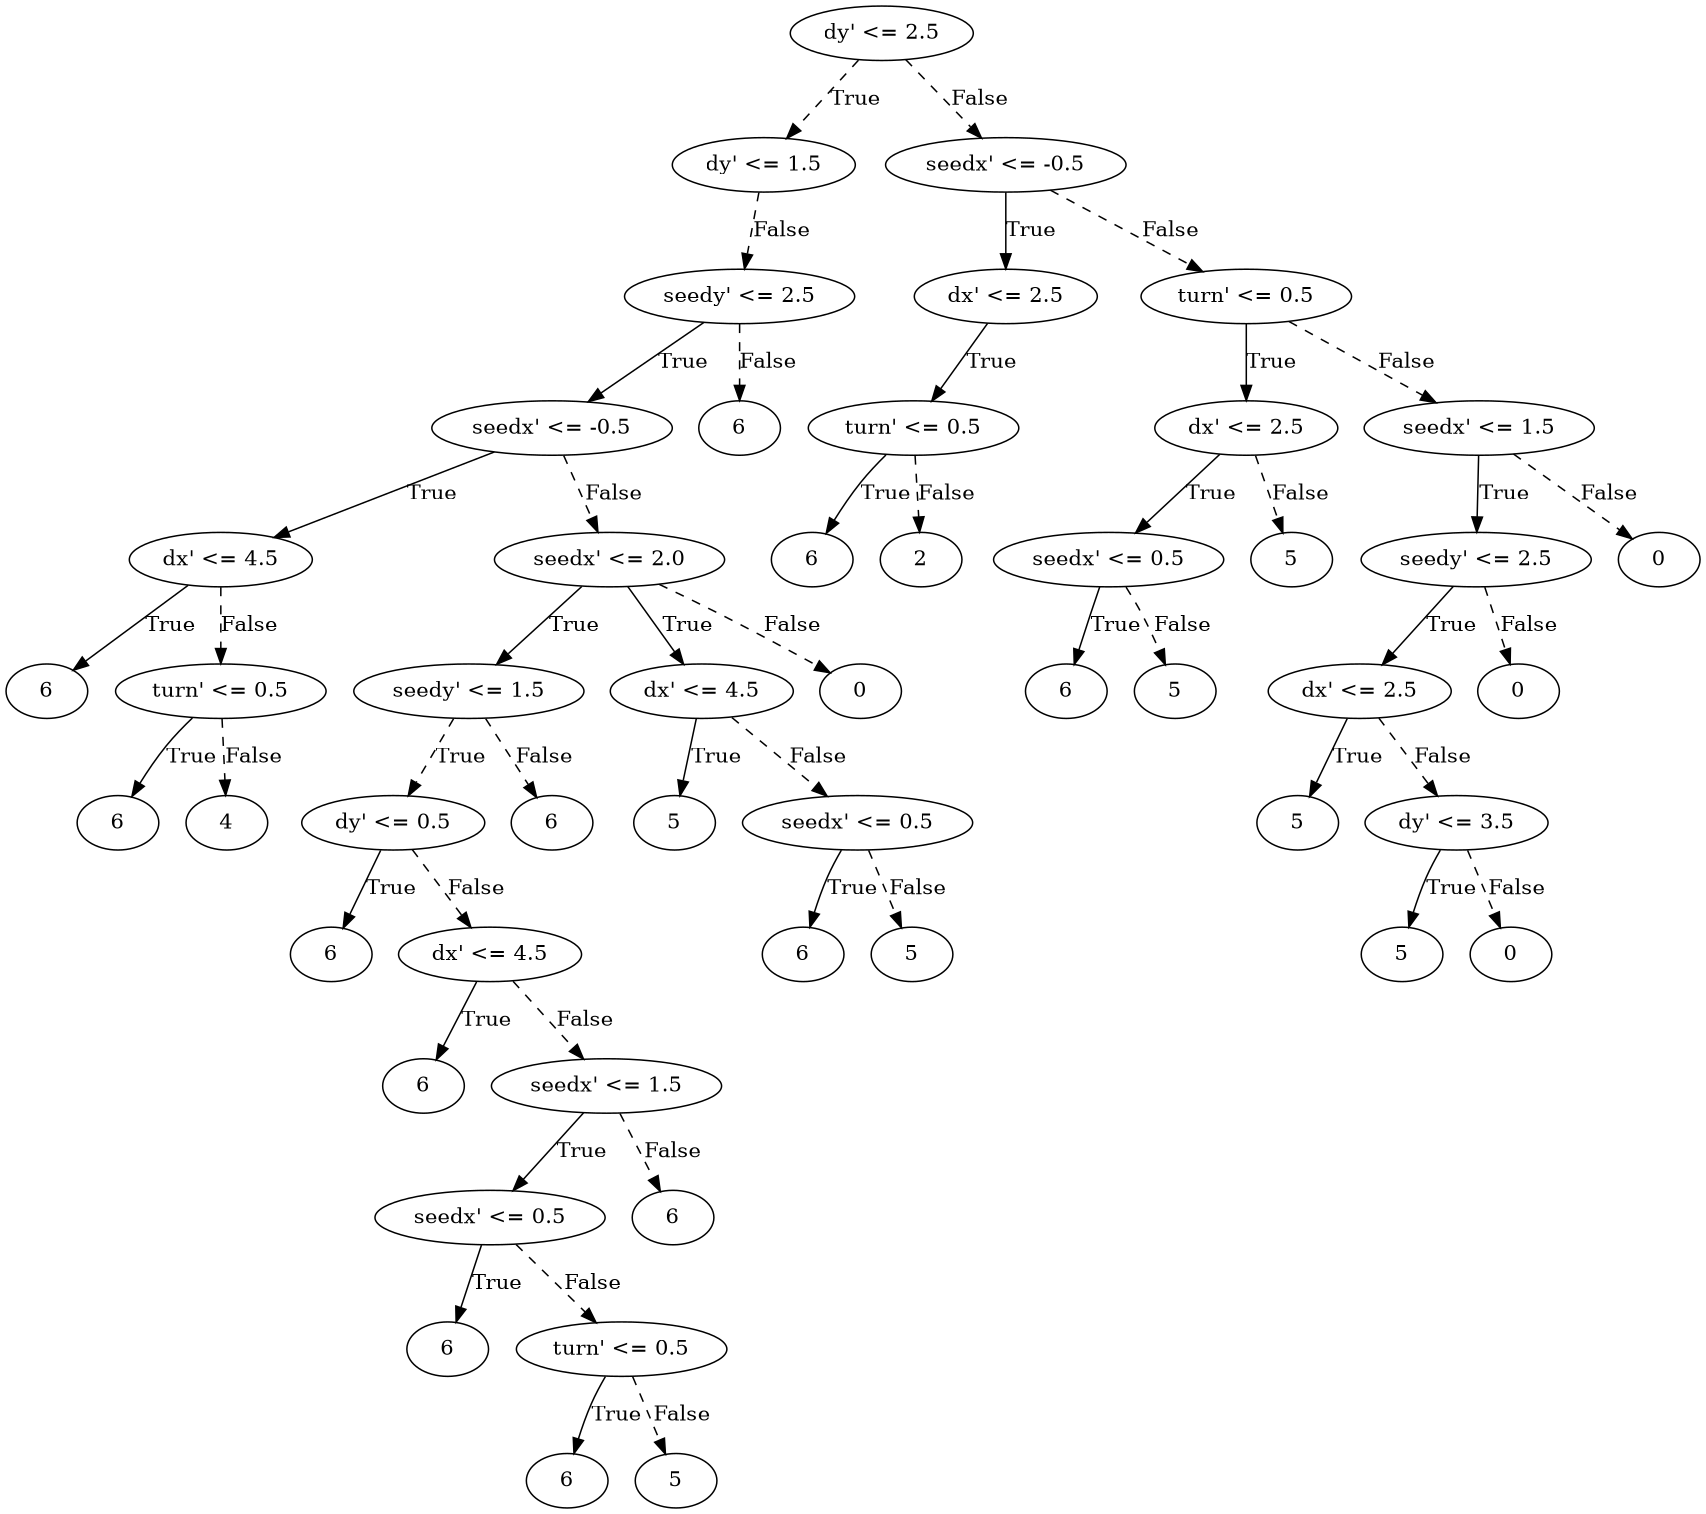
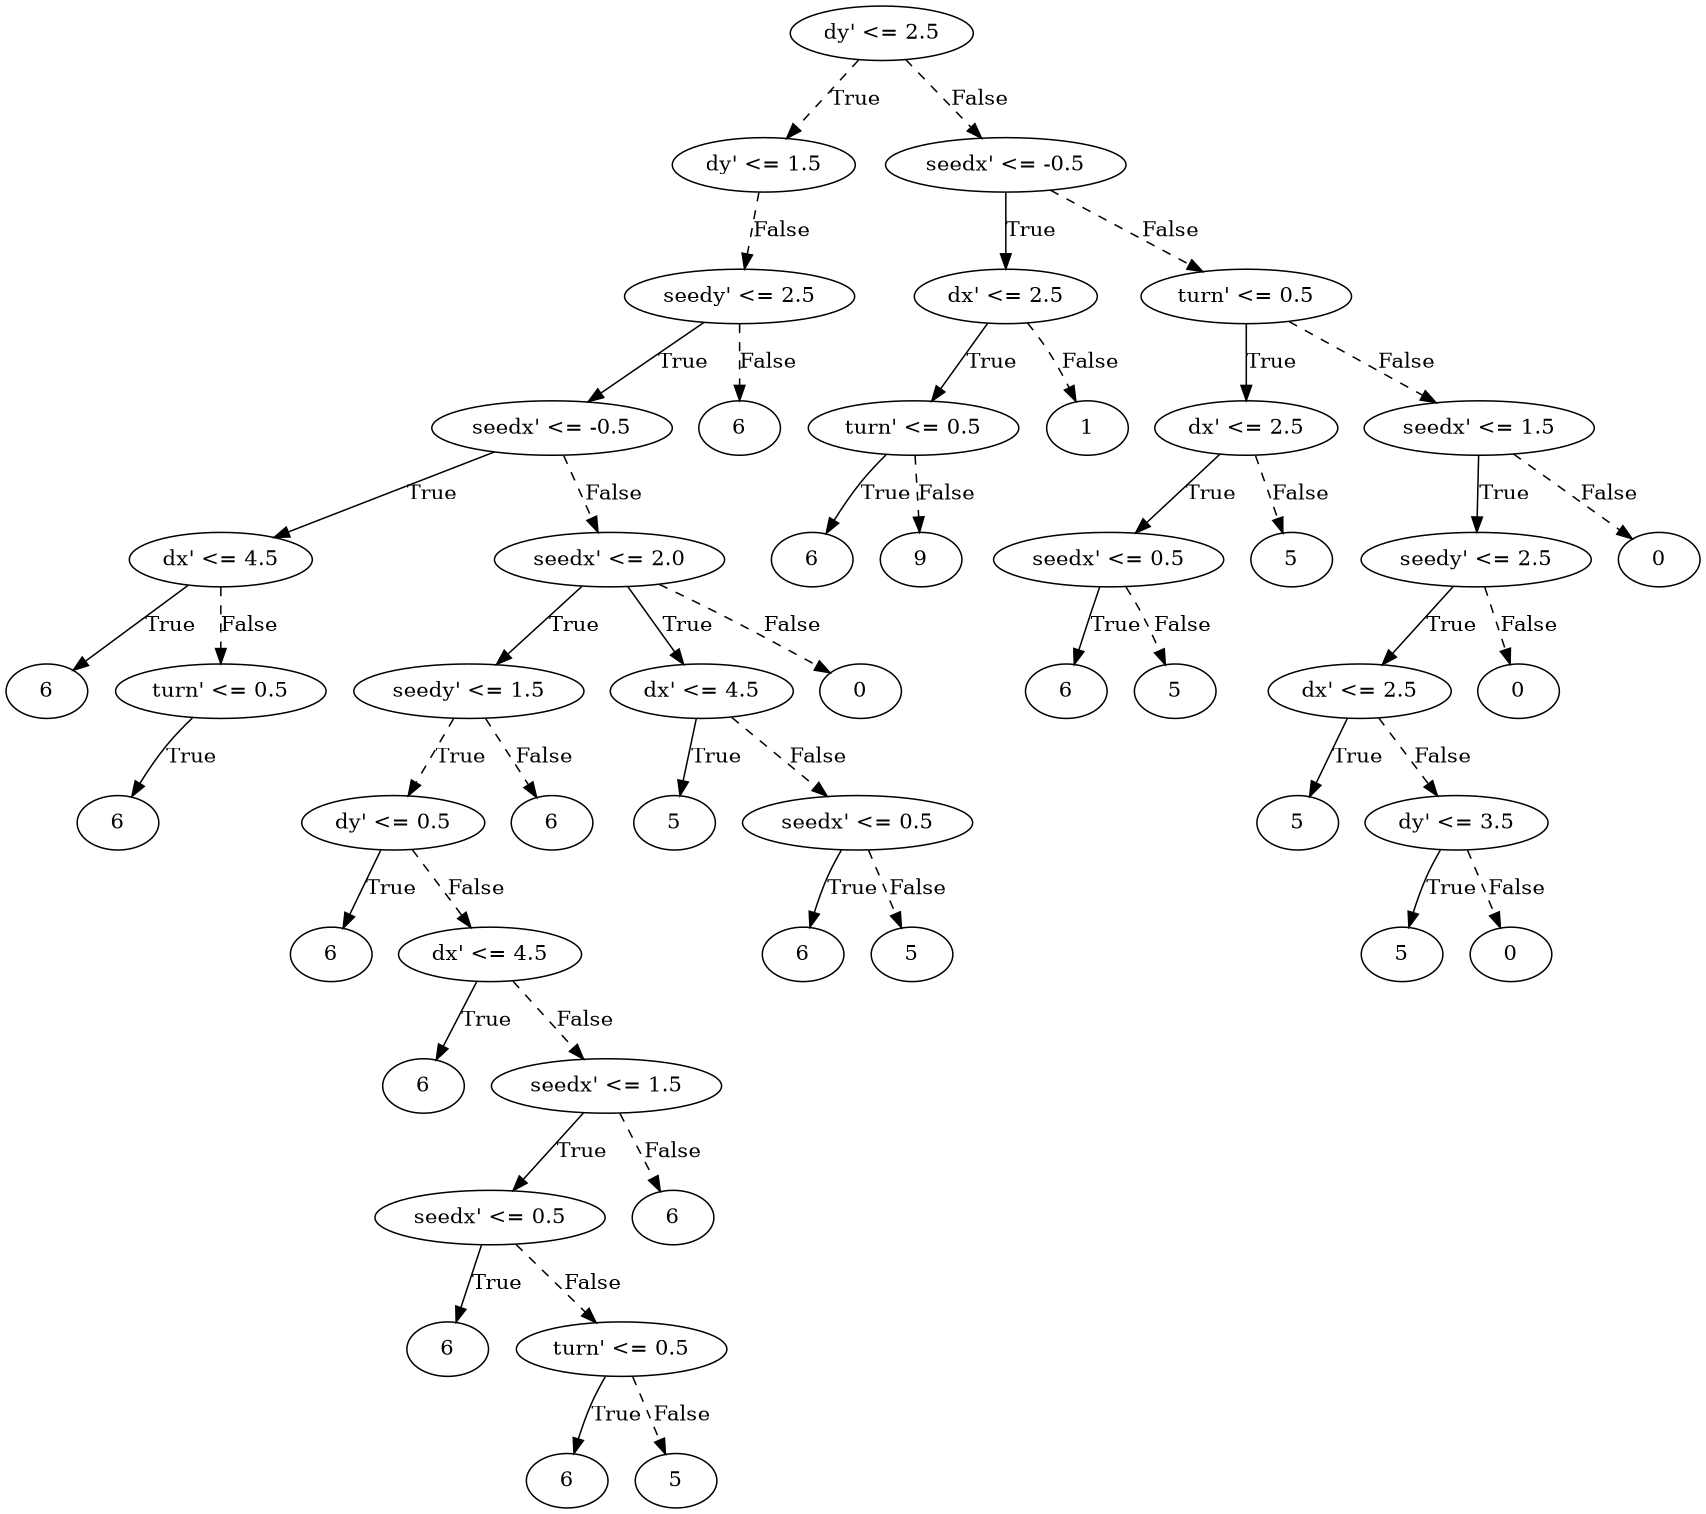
none -> (1087, 428)
(921, 560) -> (921, 560)
(227, 823) -> none
